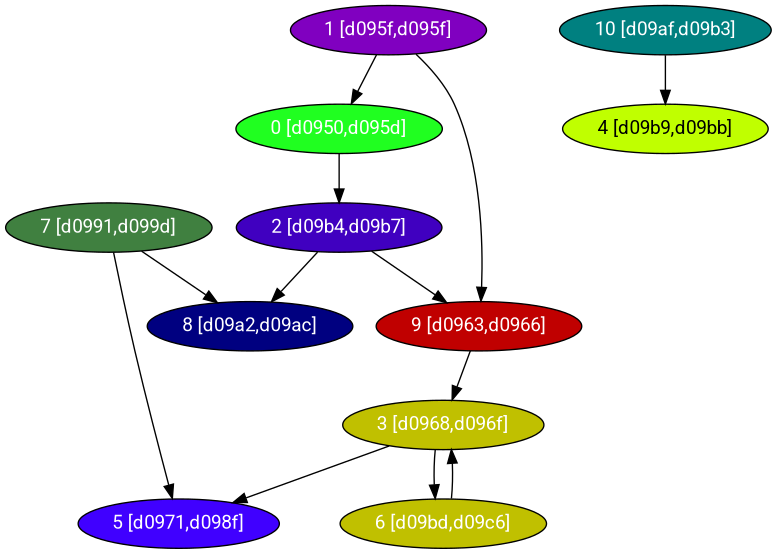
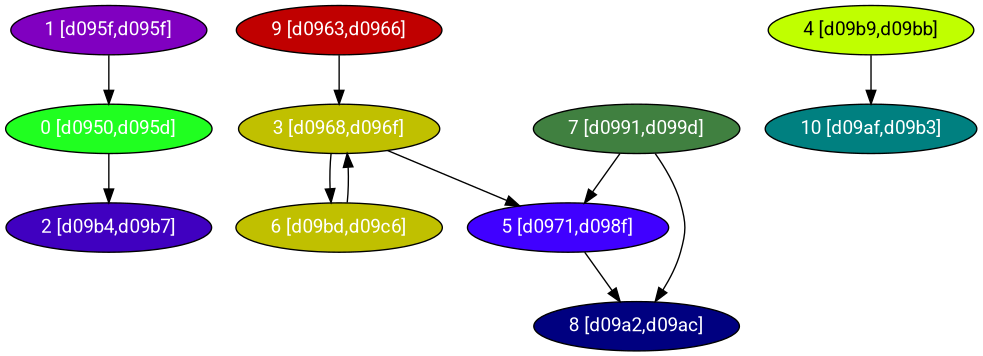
(665, 73) -> (871, 73)
(472, 163) -> none
(299, 272) -> (598, 271)
(403, 273) -> none
